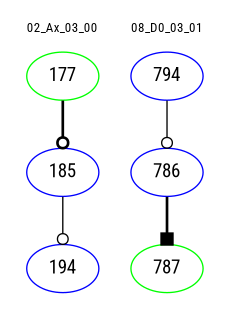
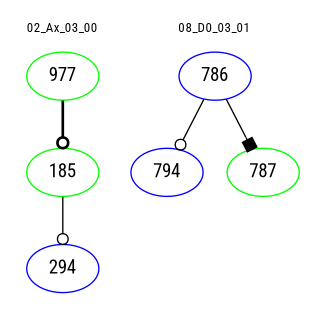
(63, 76) -> (63, 76)
(167, 119) -> (194, 119)
(63, 172) -> (63, 172)
(167, 214) -> (236, 118)
(63, 269) -> (63, 269)
